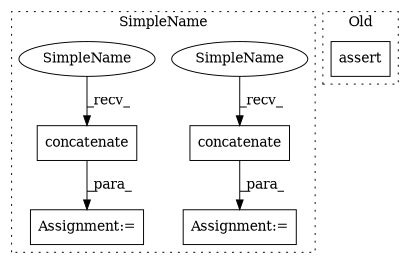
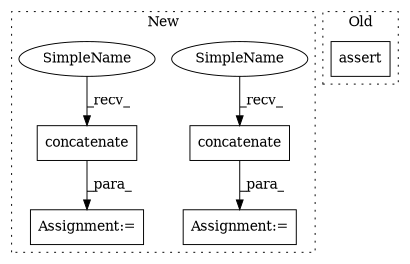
(163, 23) -> (163, 23)
